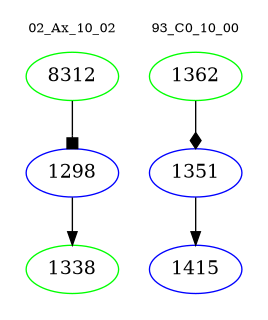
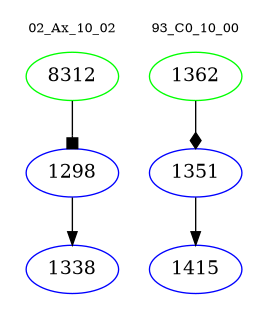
(72, 269) -> (72, 269)
